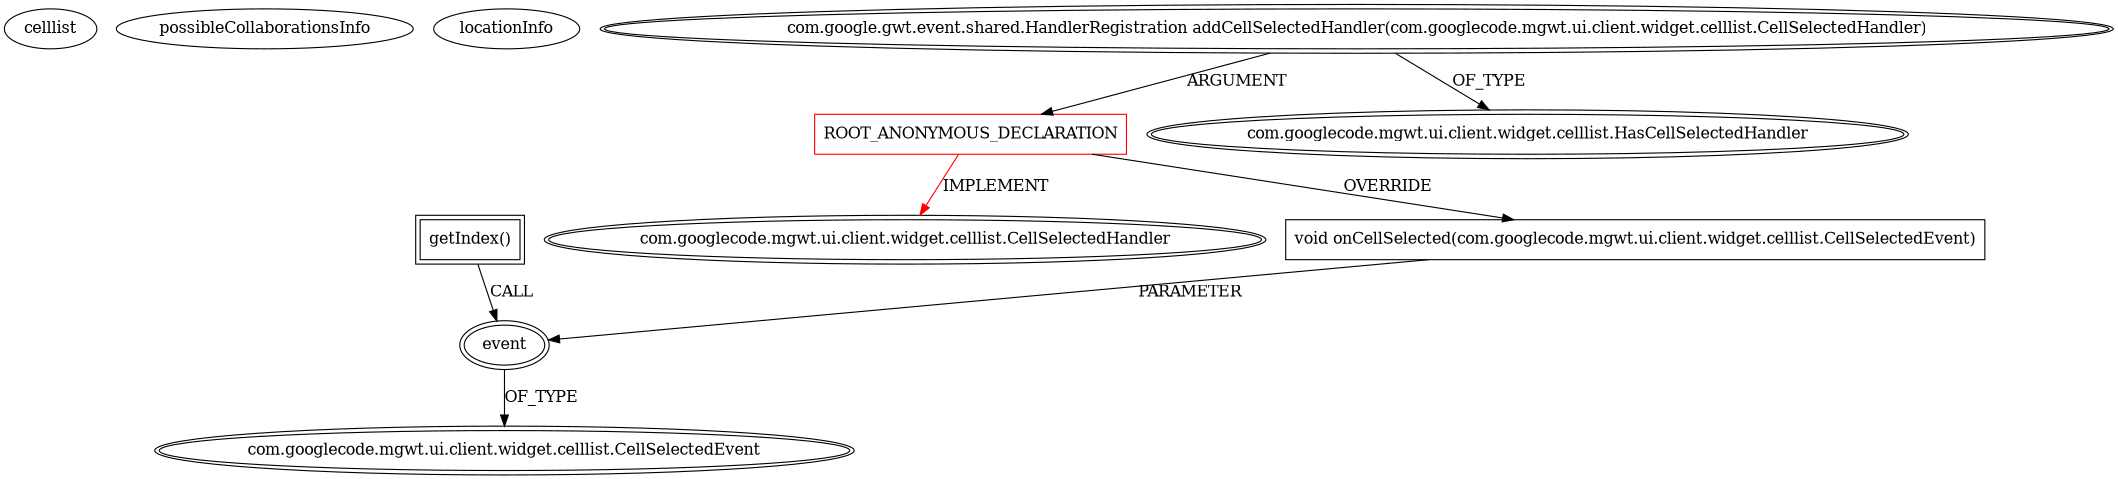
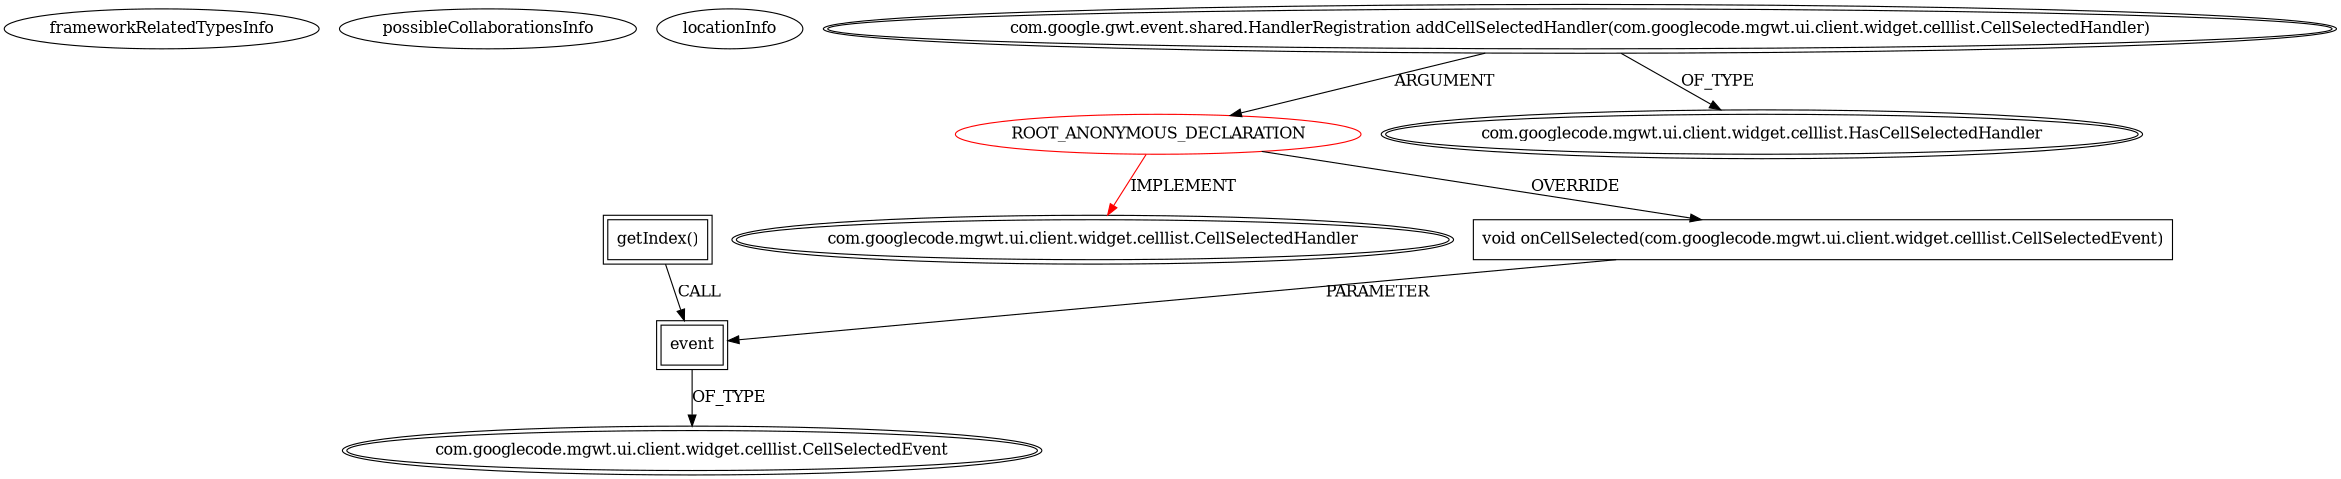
(51, 29) -> (162, 29)
(971, 134) -> (1158, 134)
(504, 345) -> (692, 345)
